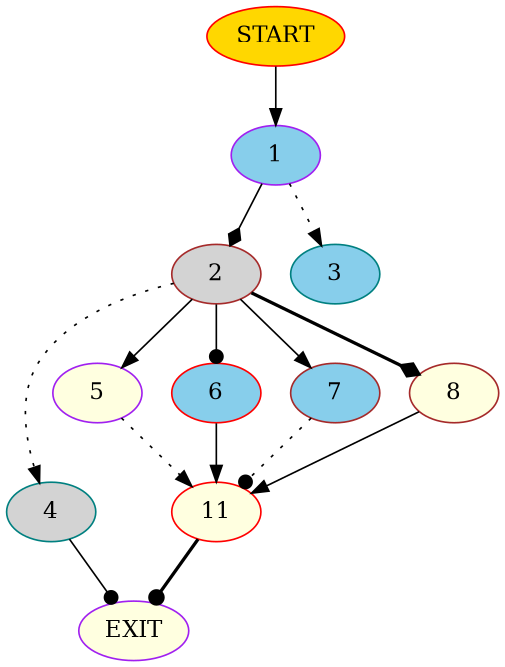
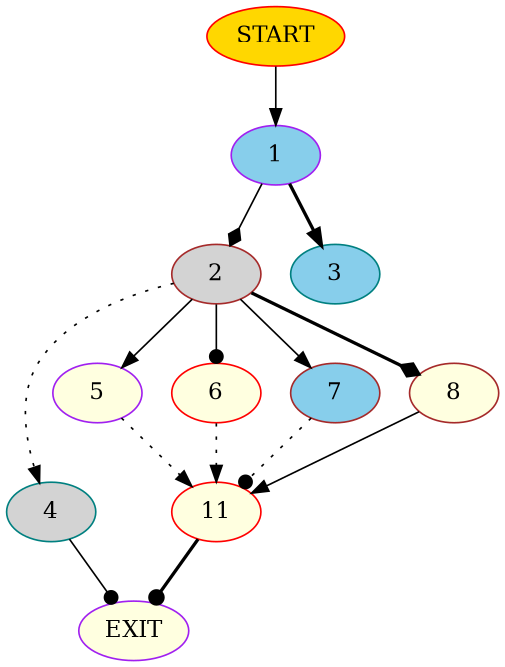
(302, 207) -> (302, 207)
(216, 393) -> (216, 393)
(216, 444) -> (216, 444)
